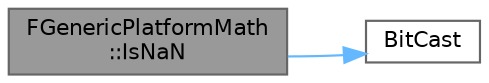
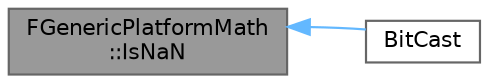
(316, 56) -> (338, 28)
